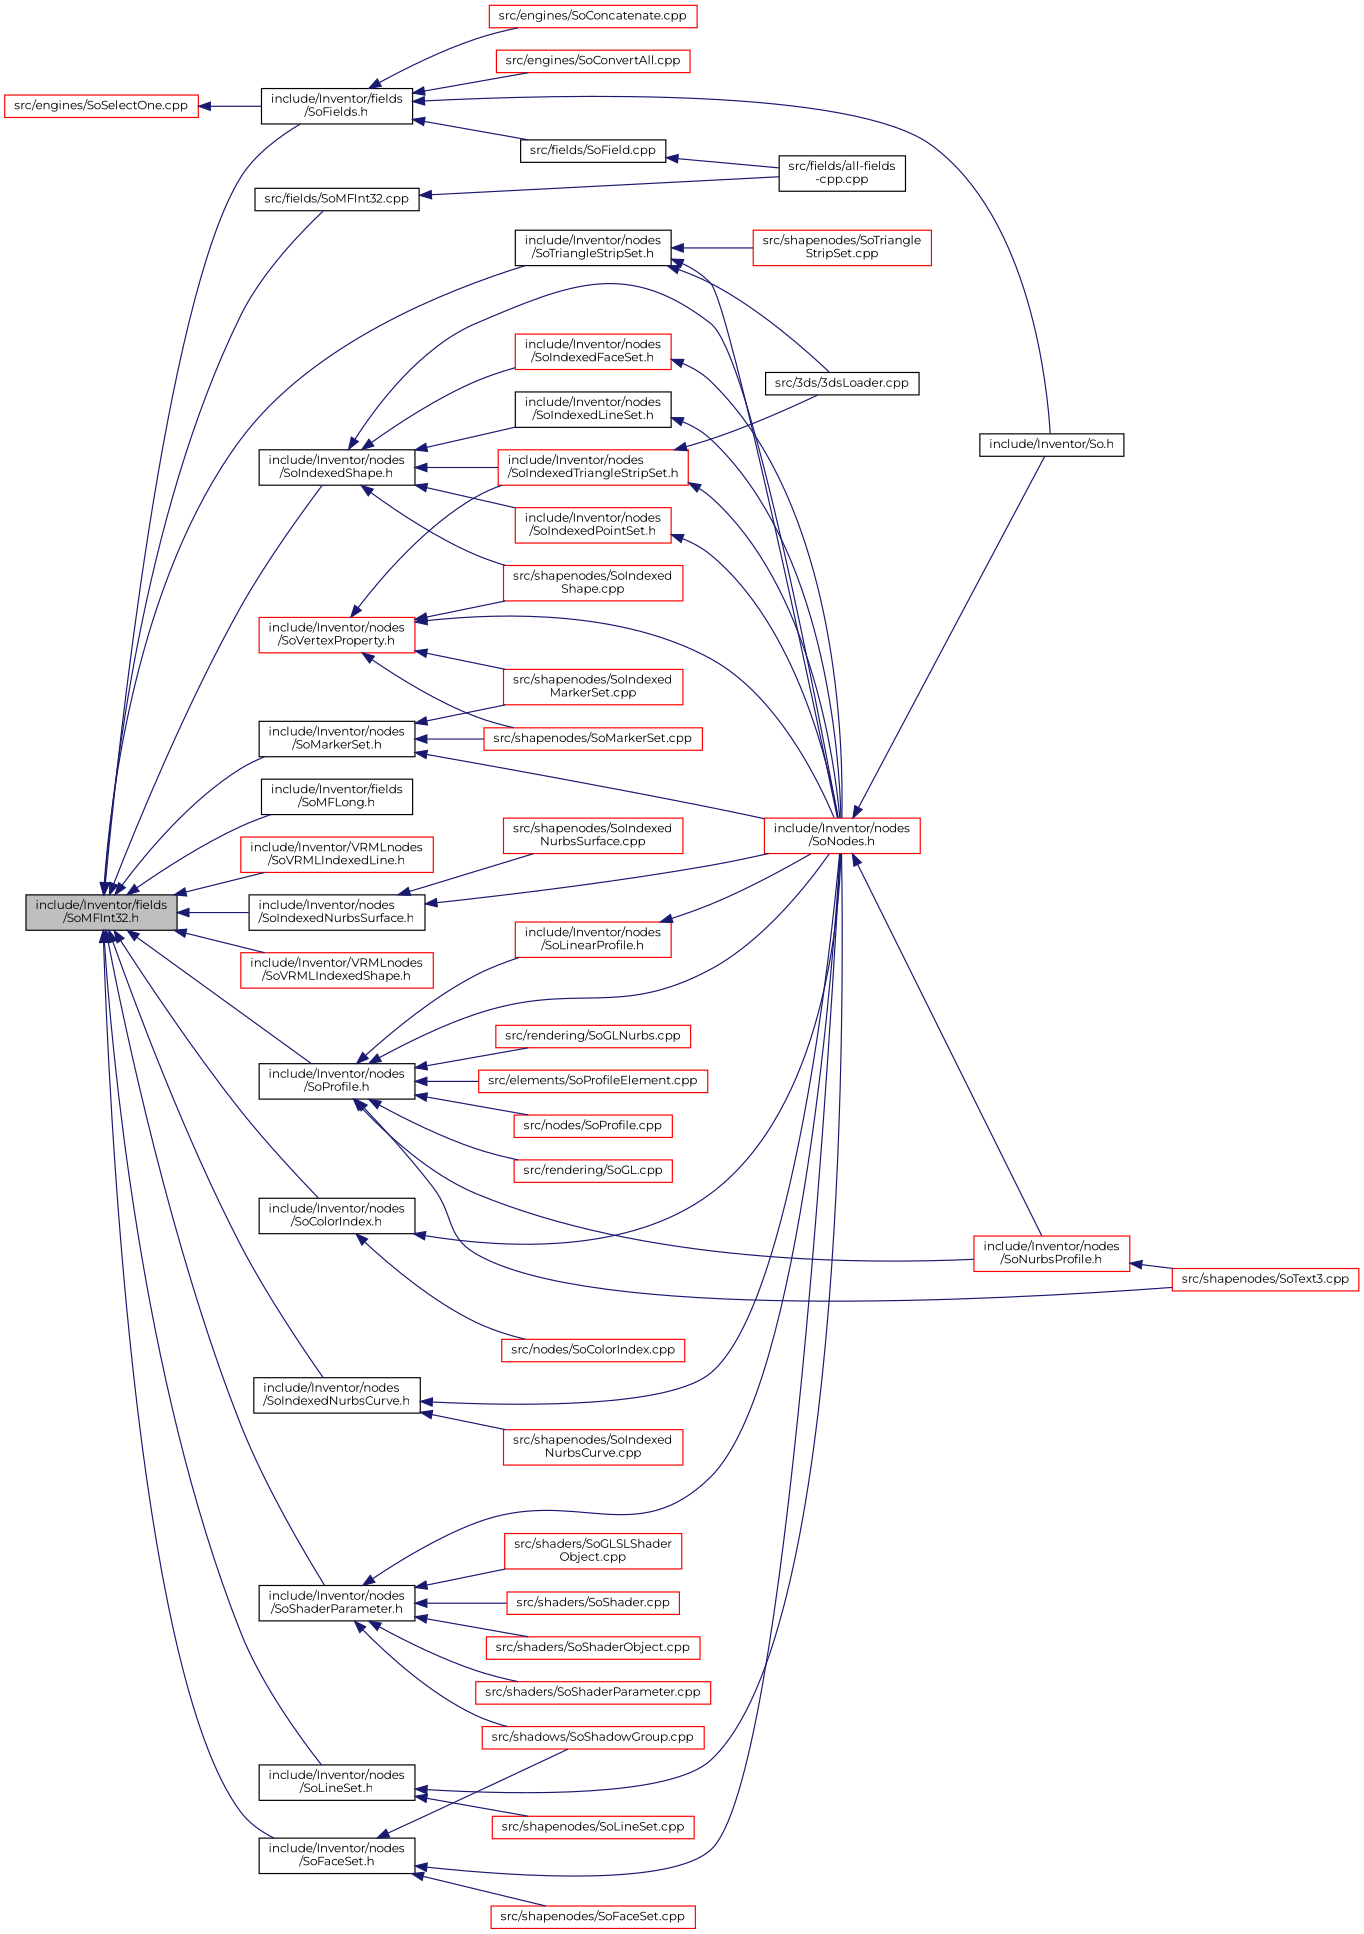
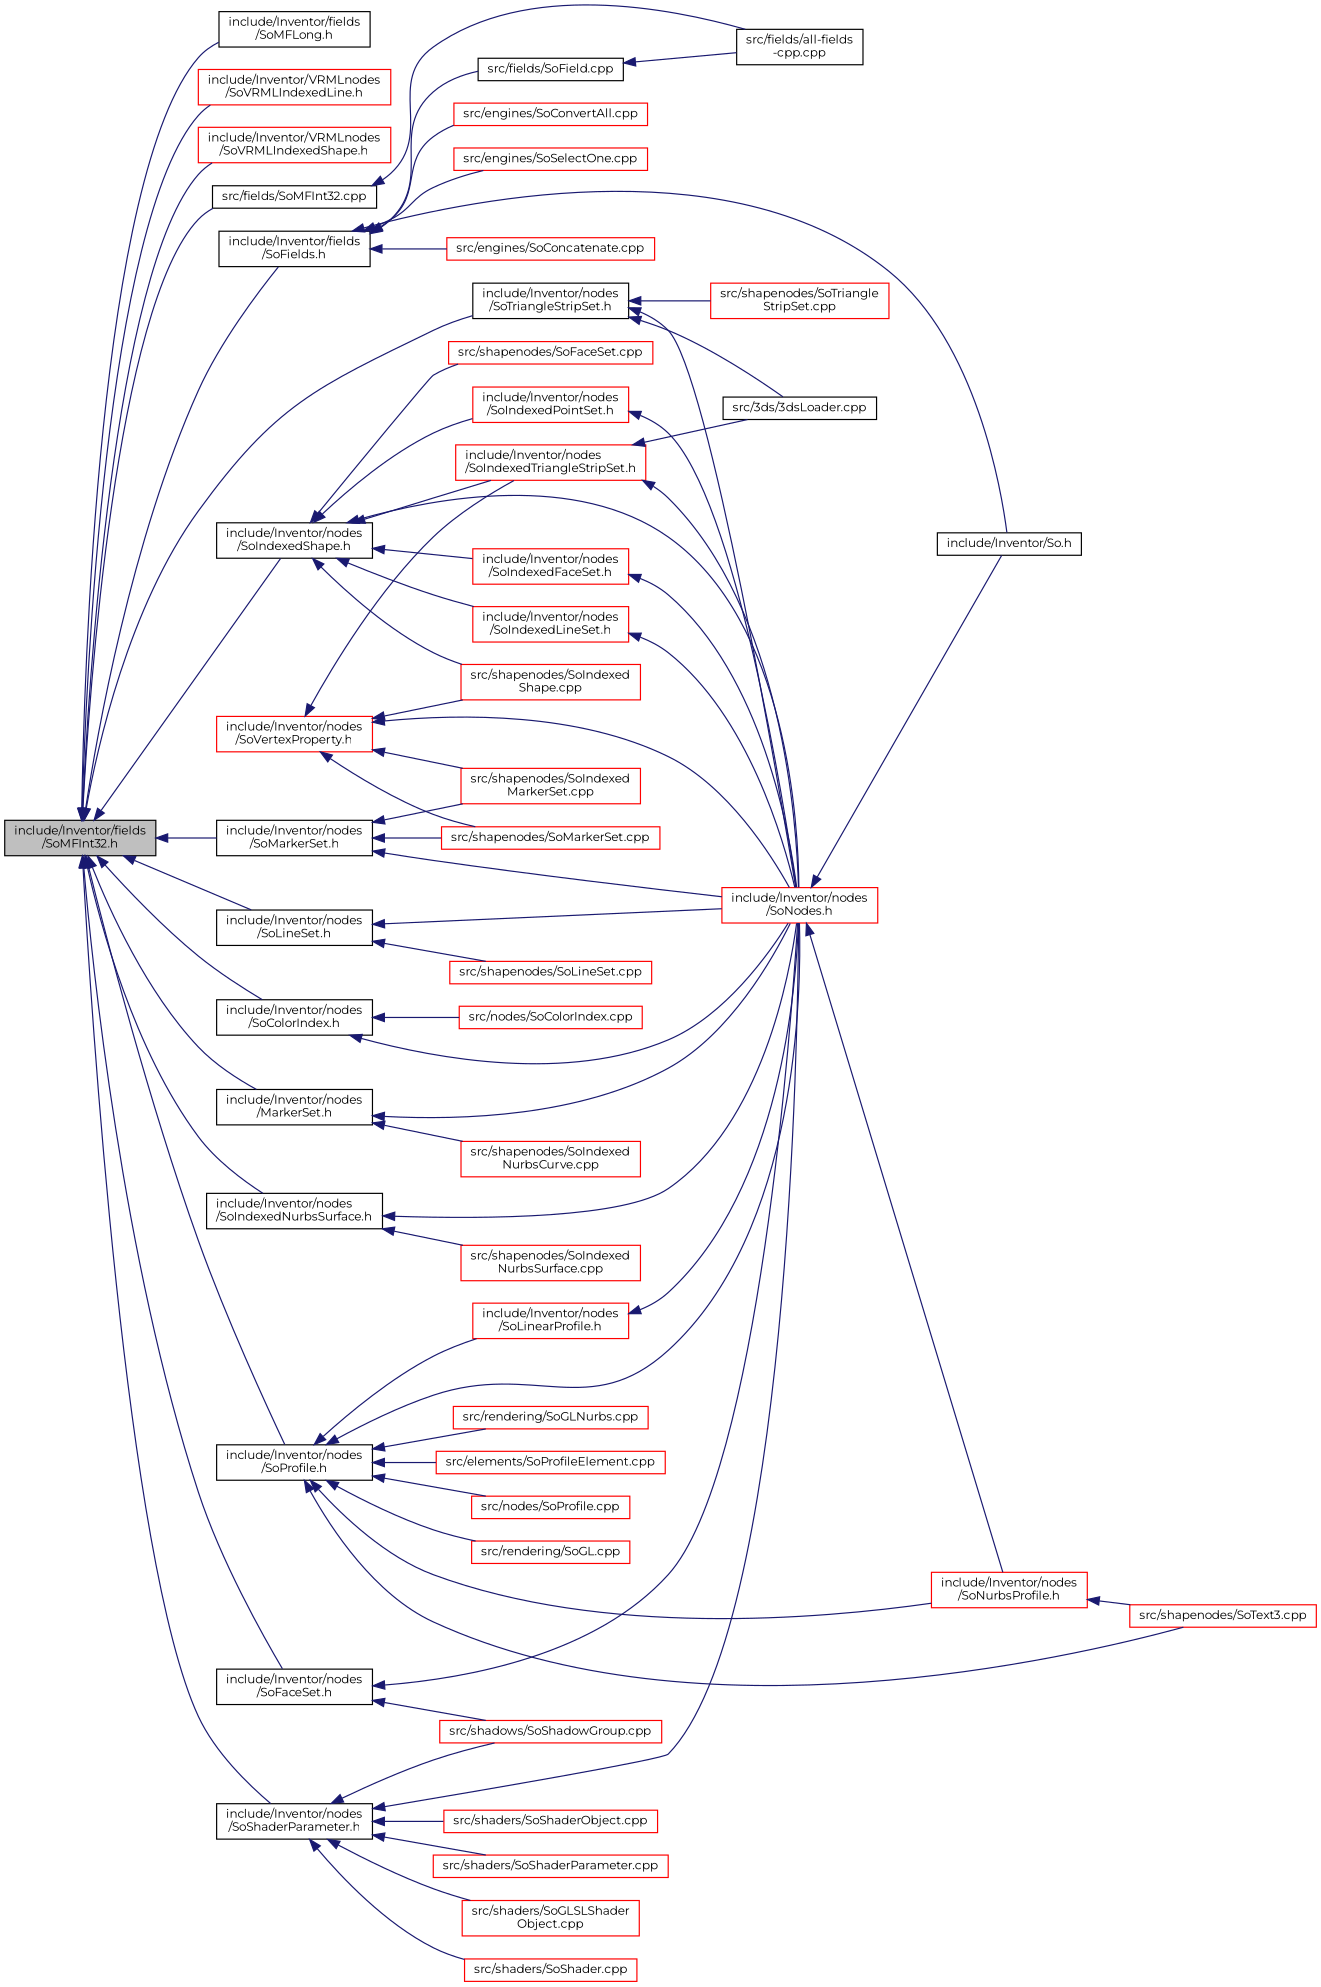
(236, 106) -> (425, 192)
(593, 410) -> (551, 624)
(337, 1395) -> (295, 1107)
(485, 1891) -> (384, 433)
